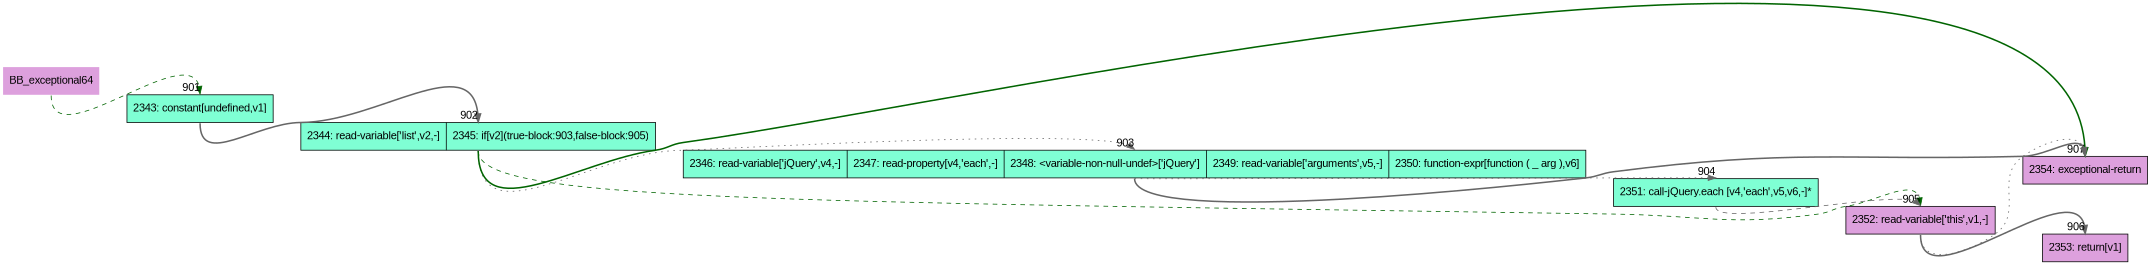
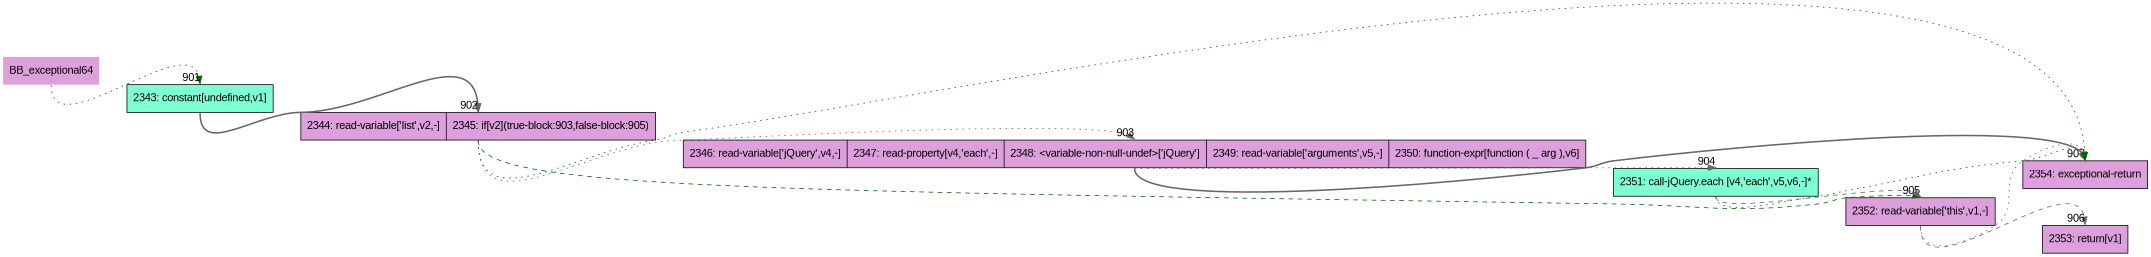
(1292, 42) -> (1293, 37)
(122, 96) -> (122, 86)
(478, 136) -> (478, 126)
(1135, 164) -> (1135, 154)
none -> (1899, 180)
(2004, 234) -> (2004, 225)
